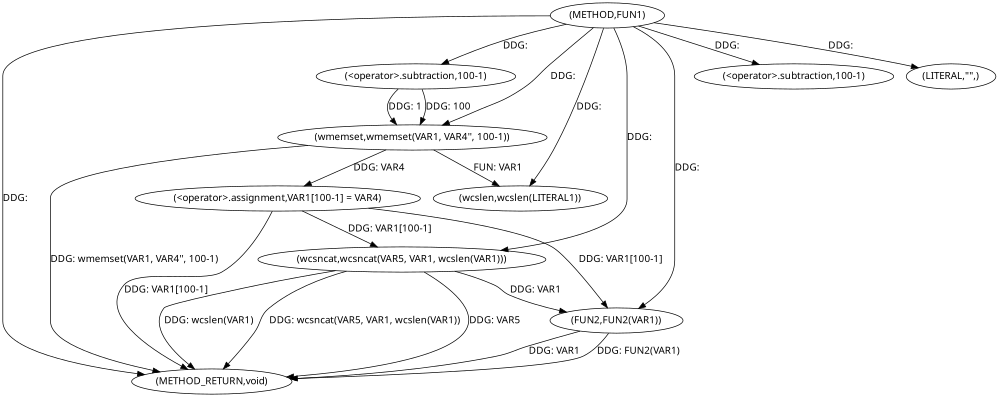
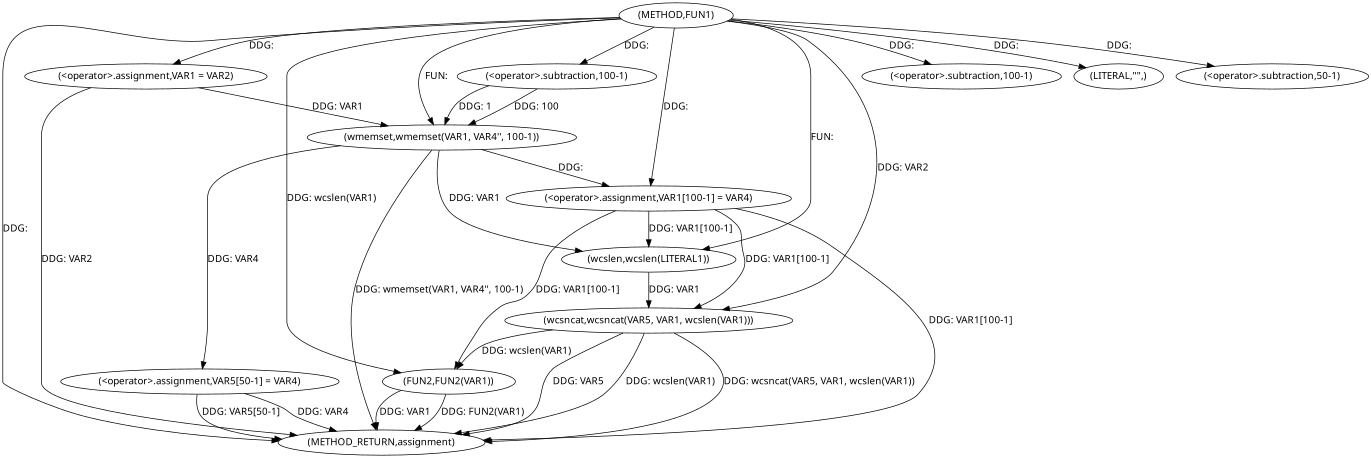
none -> (146, 76)
(565, 76) -> (438, 76)
none -> (1272, 76)
none -> (663, 103)
(591, 107) -> (824, 137)
(641, 137) -> (903, 168)
(379, 168) -> (572, 168)
(498, 168) -> (474, 198)
(689, 168) -> (332, 198)
none -> (649, 225)
none -> (649, 287)
(536, 290) -> (527, 351)
none -> (200, 382)
(212, 382) -> (382, 443)
